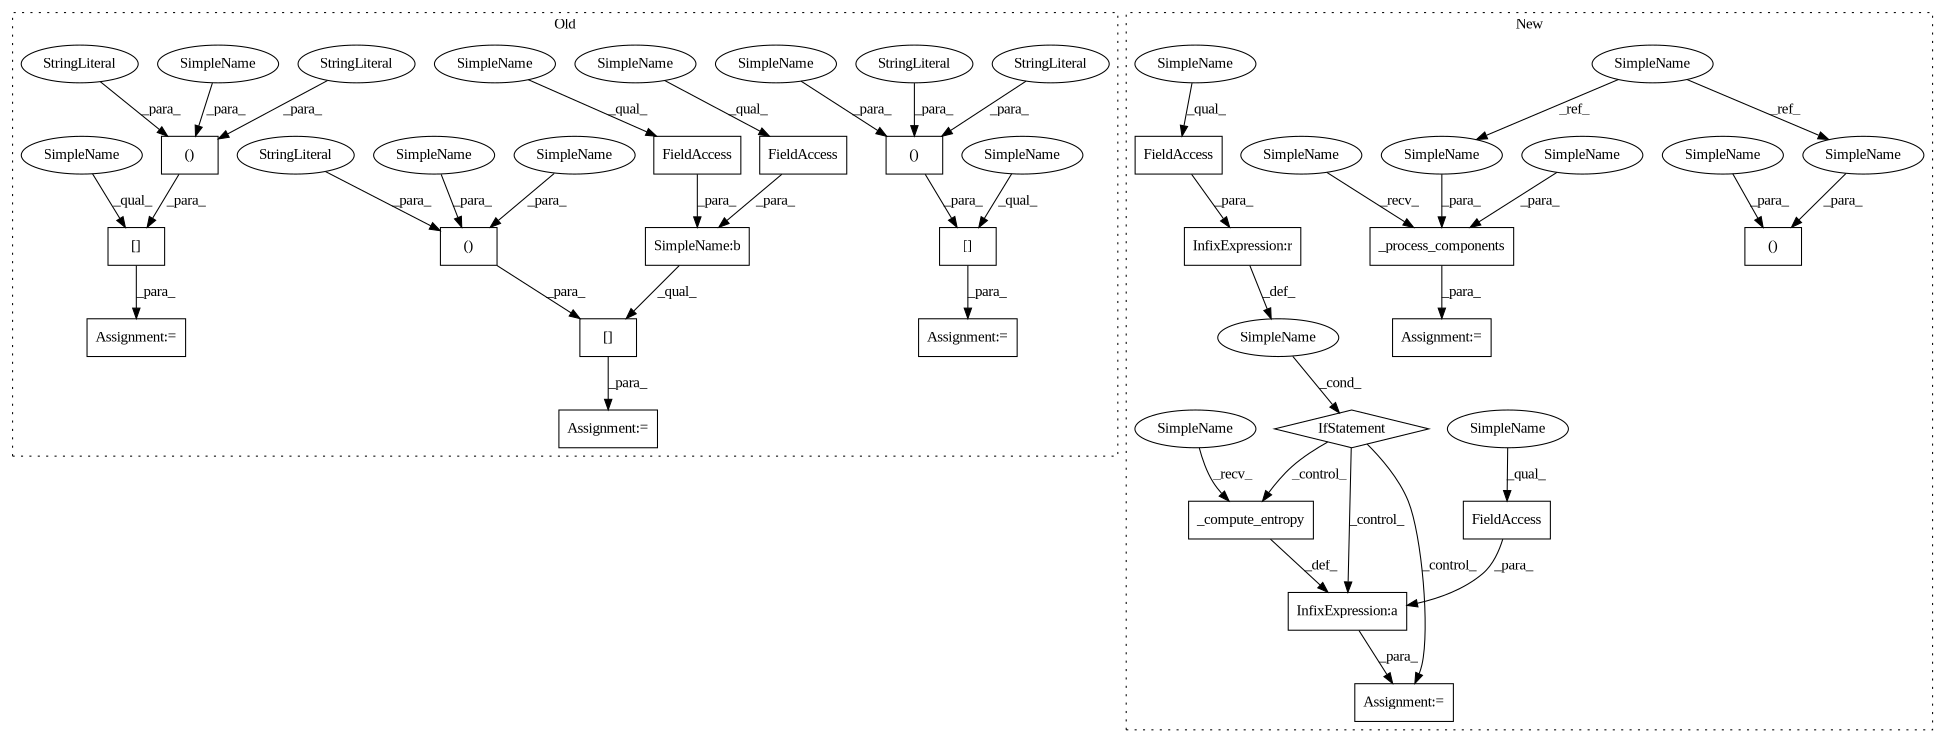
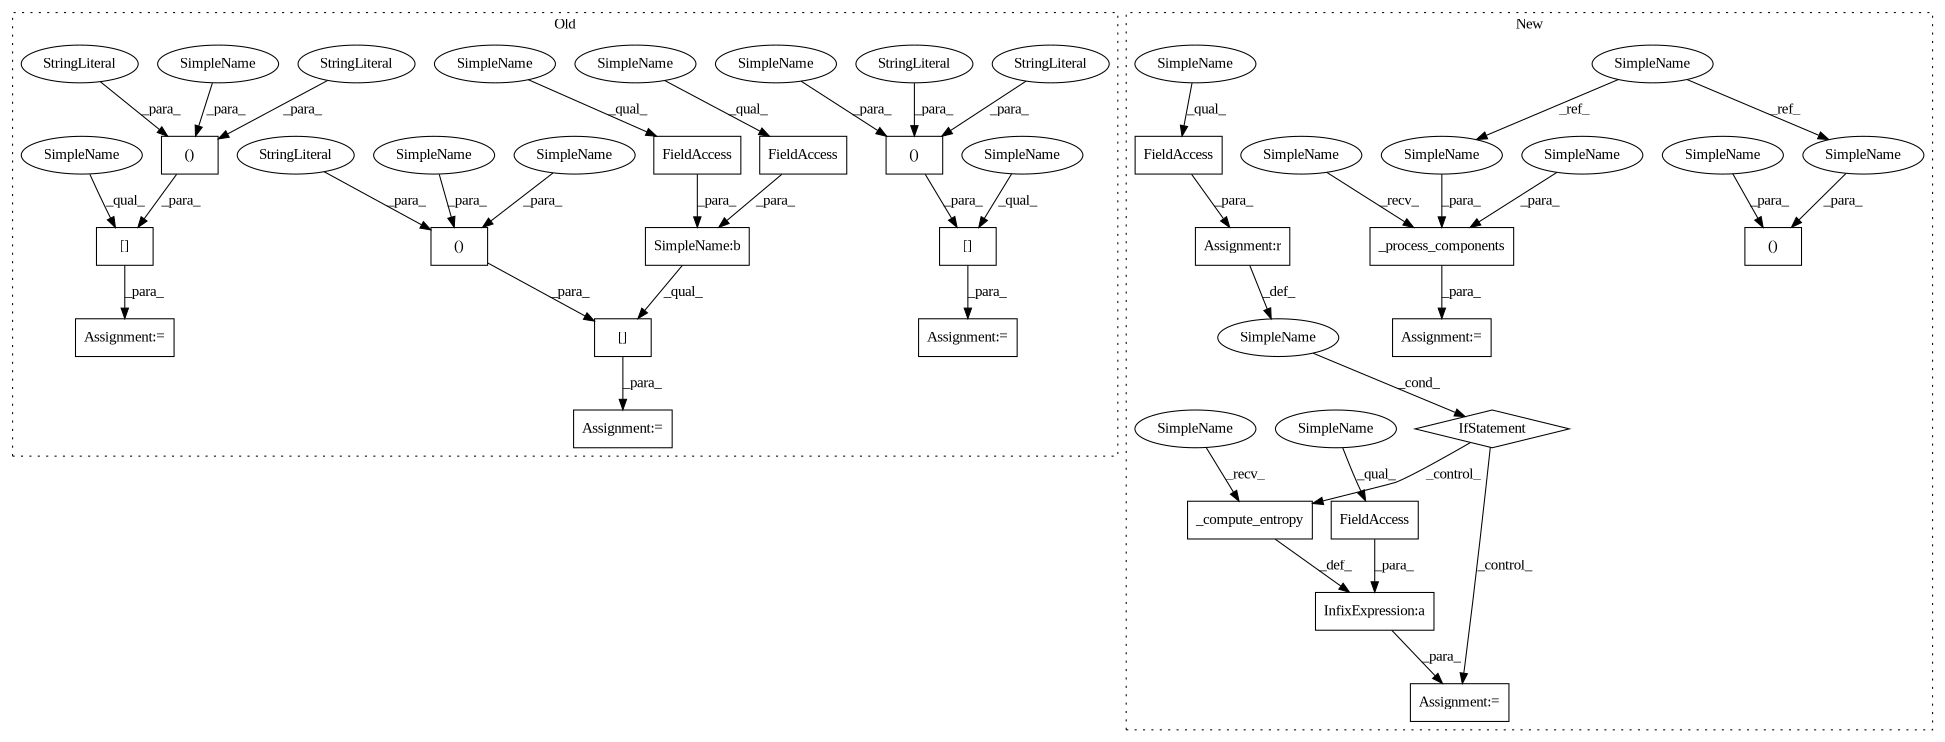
(1243, 246) -> (1243, 246)
(1350, 515) -> none
